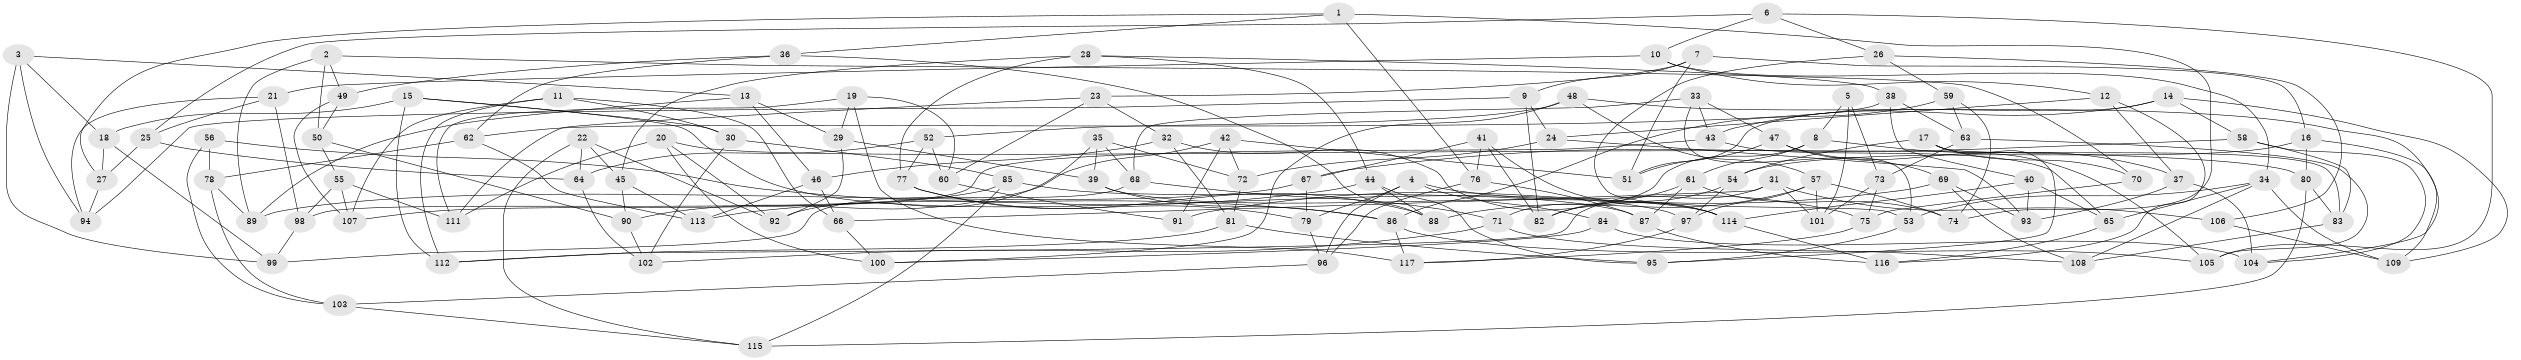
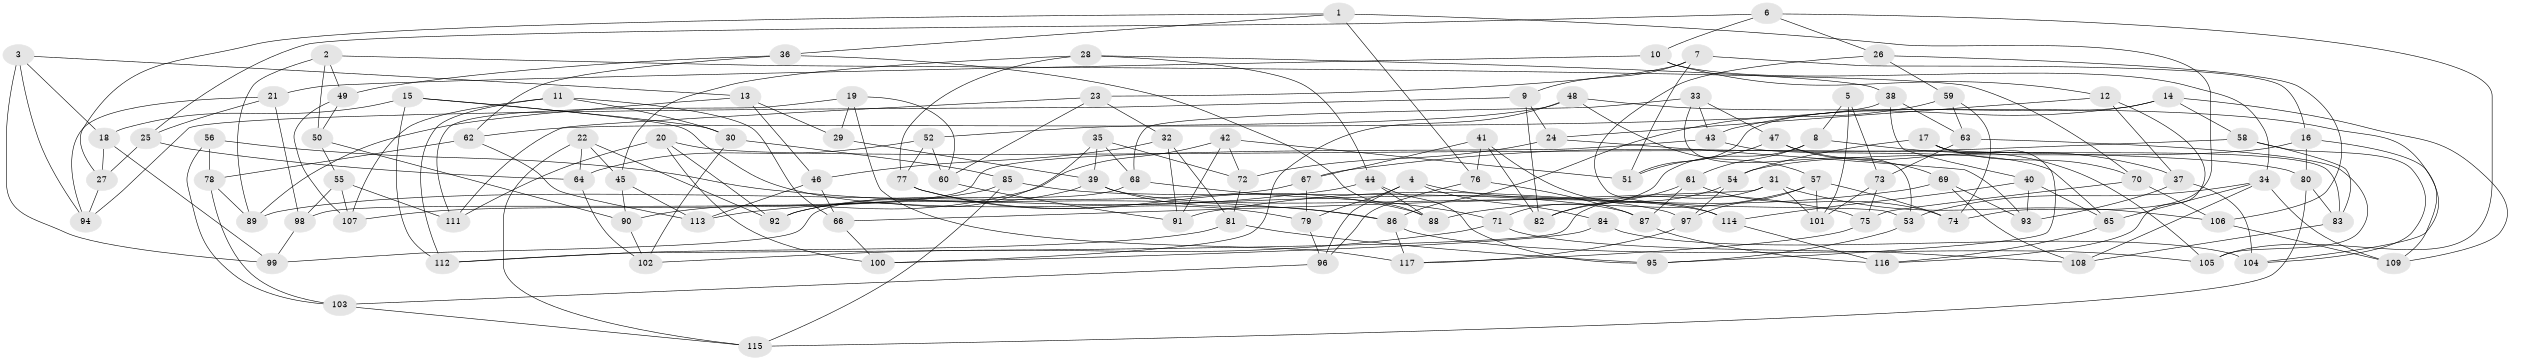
(1439, 173) -> (1173, 180)
(836, 192) -> (934, 201)
none -> (2172, 198)
